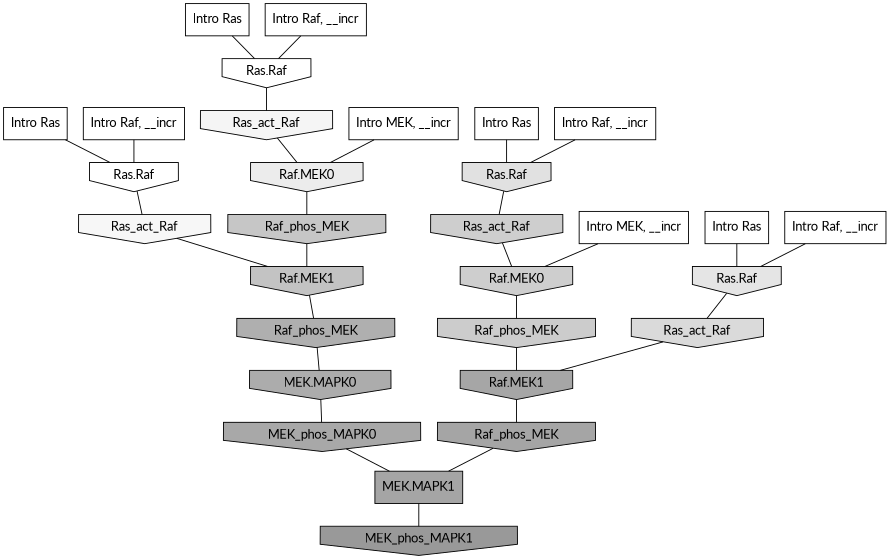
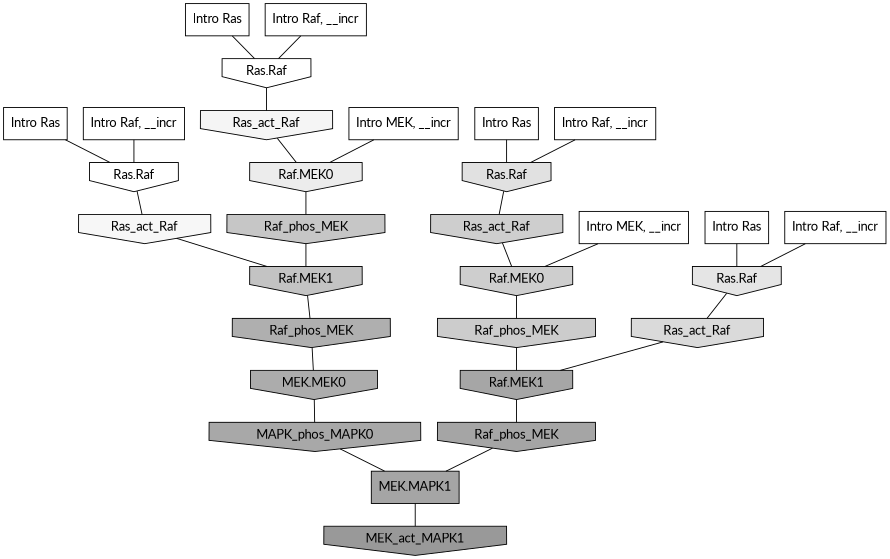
(320, 383) -> (314, 383)
(322, 435) -> (315, 435)
(419, 539) -> (415, 539)
